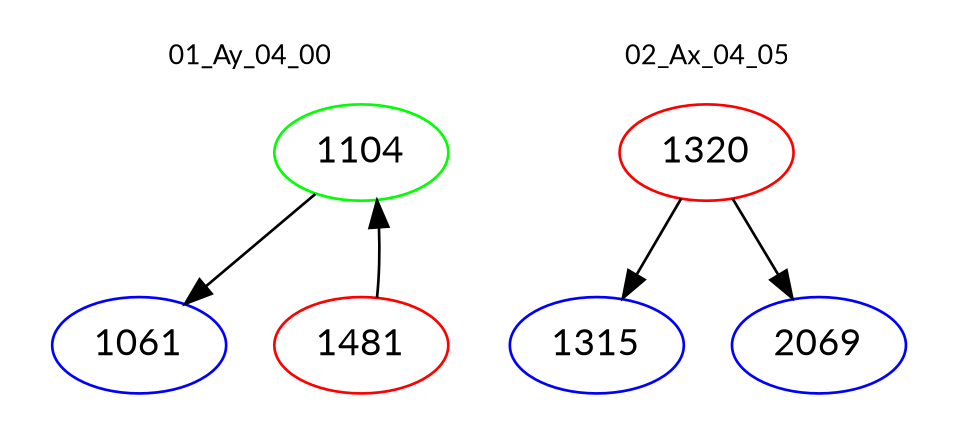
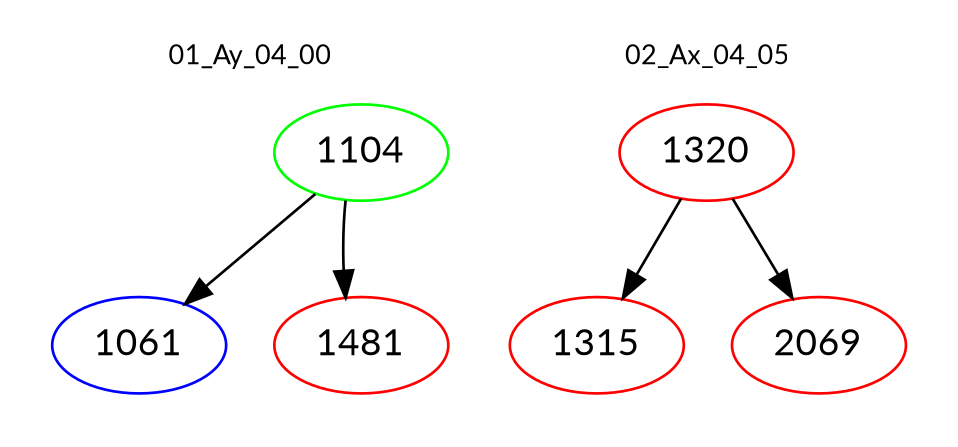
(379, 263) -> (343, 235)
(597, 345) -> (597, 345)
(819, 345) -> (819, 345)
